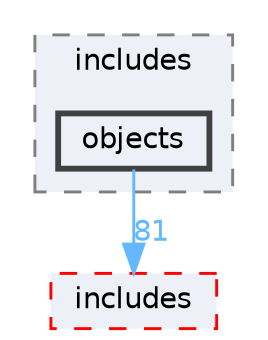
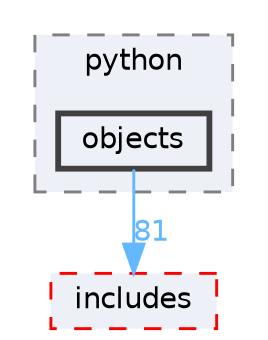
(134, 63) -> (134, 63)
